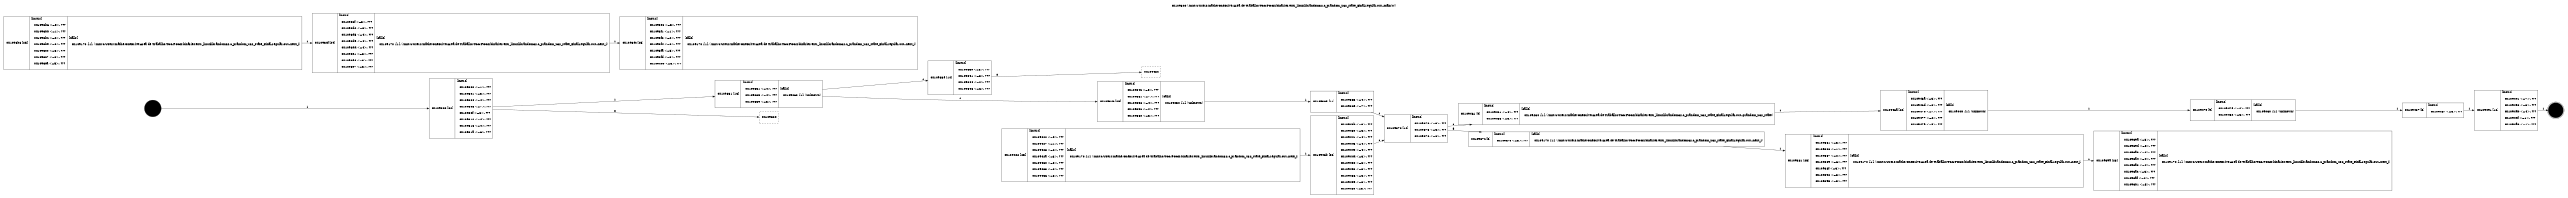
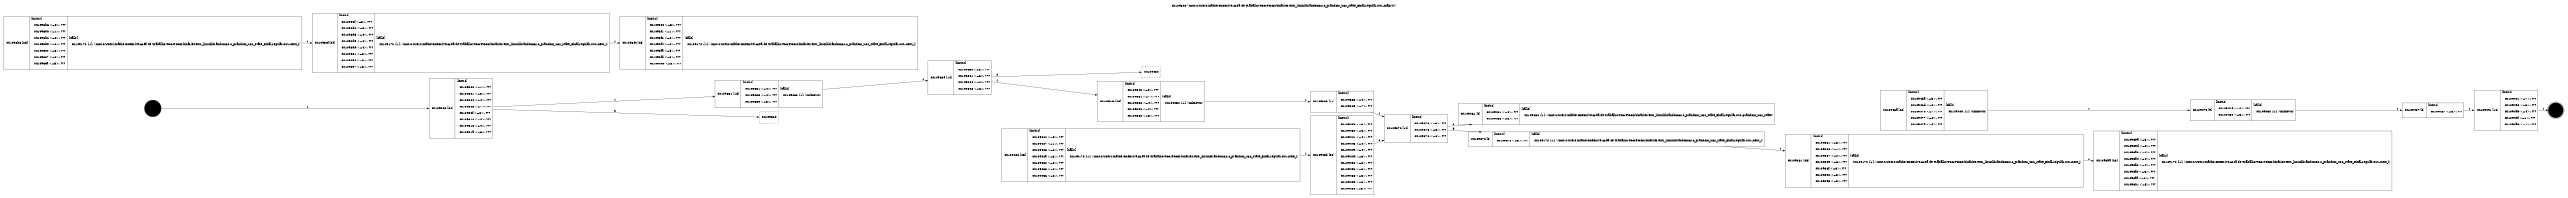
(959, 100) -> (1043, 88)
(1827, 112) -> none
